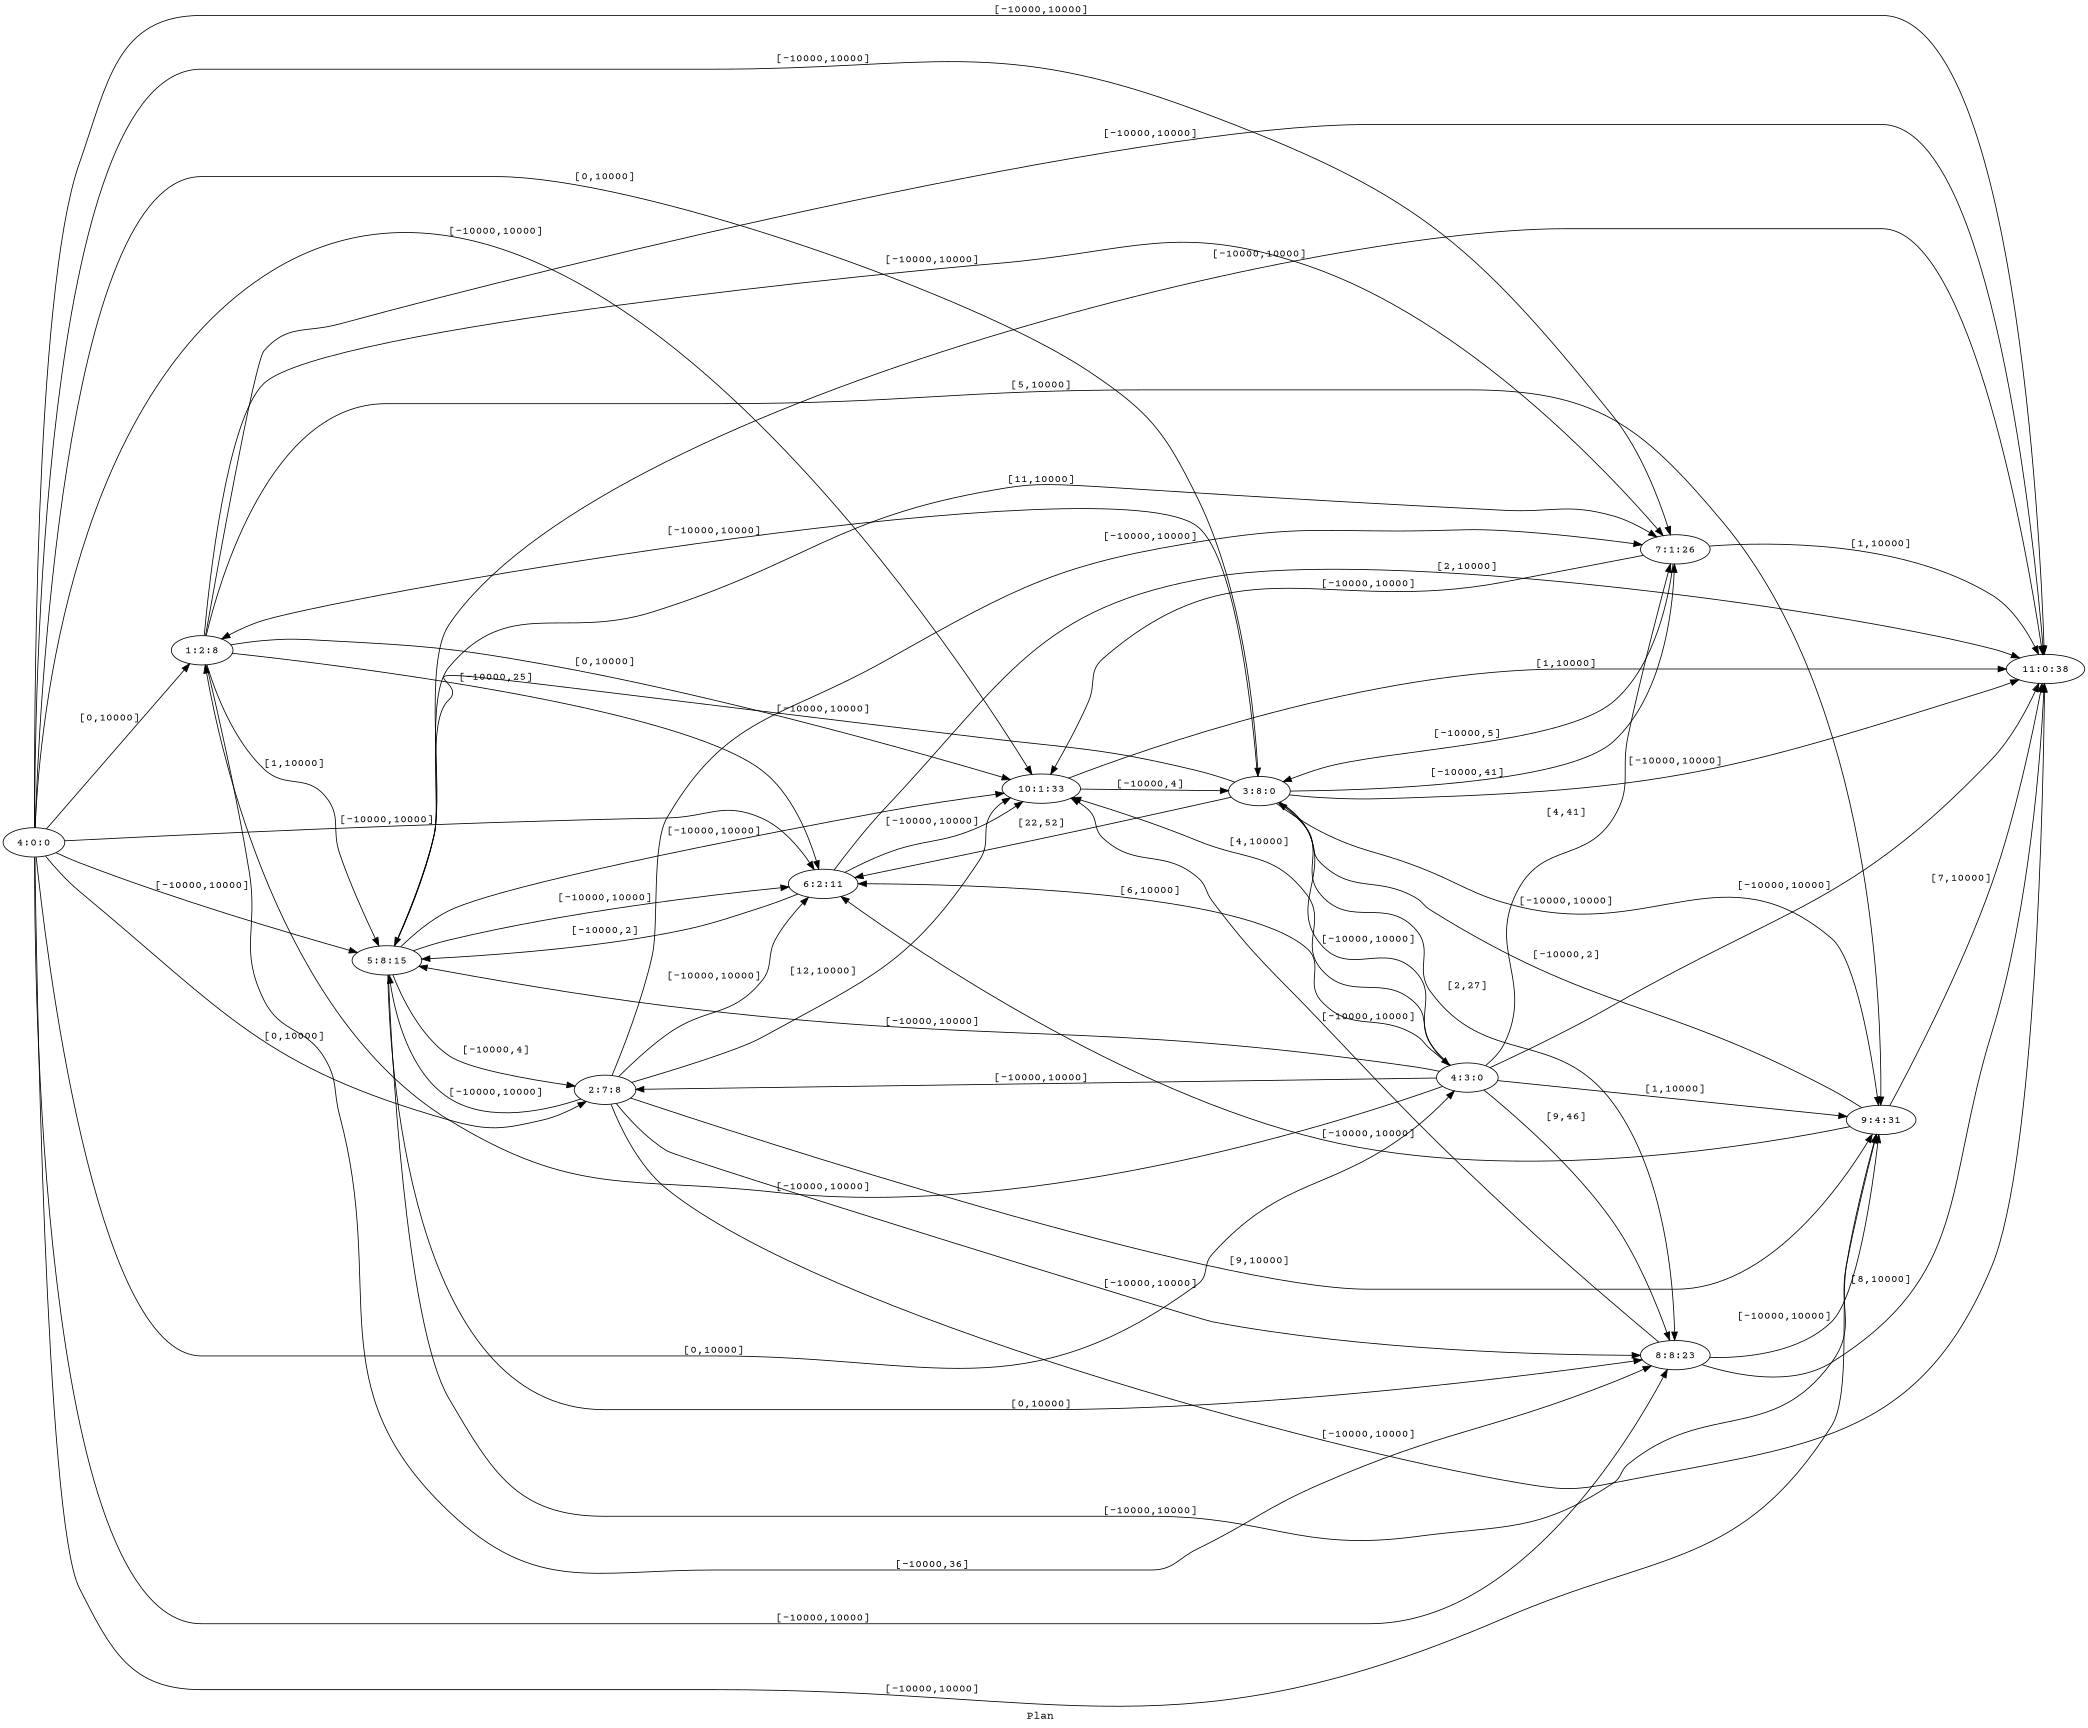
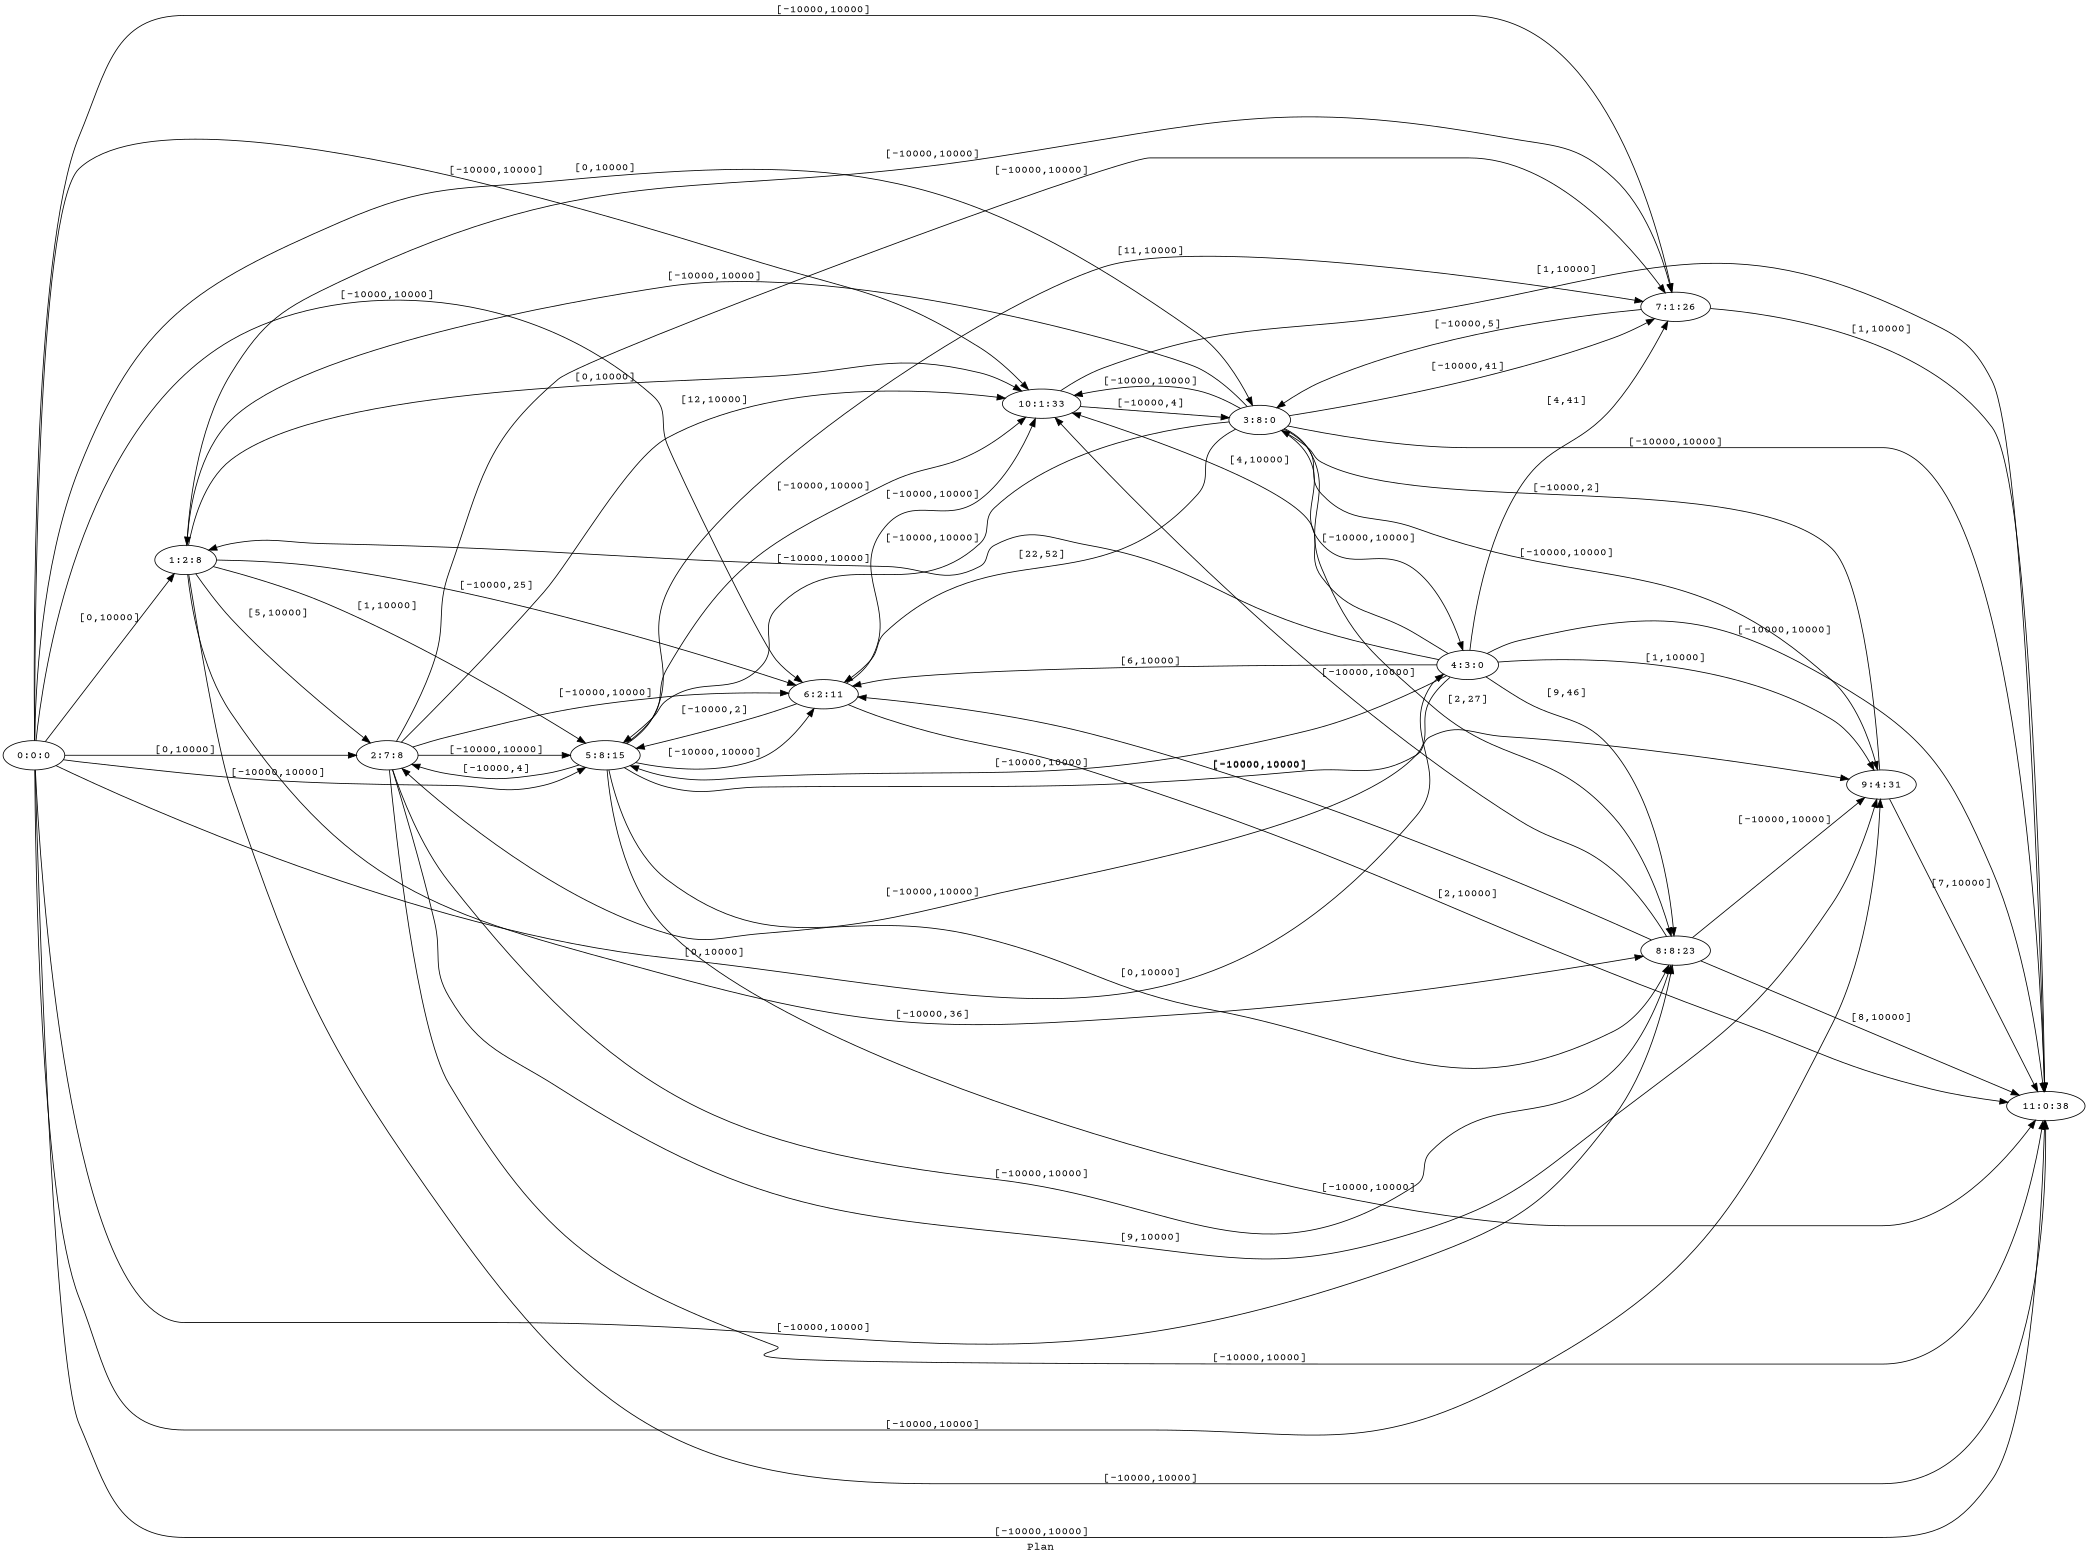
(1224, 390) -> (274, 661)
(1306, 589) -> (1163, 386)
(34, 842) -> (34, 755)
(1321, 1139) -> (1268, 788)
